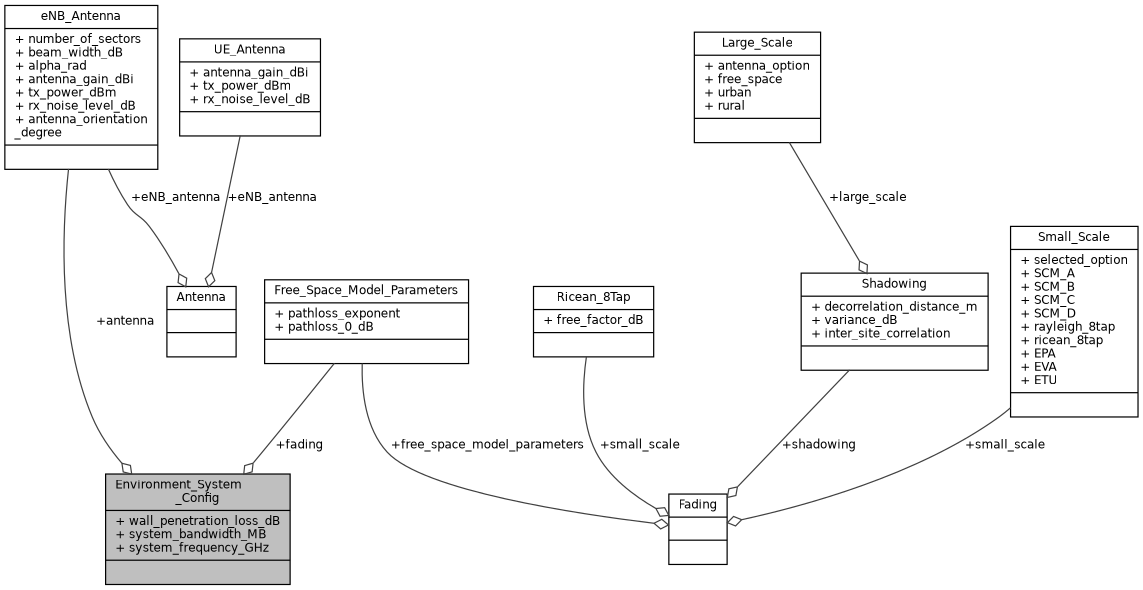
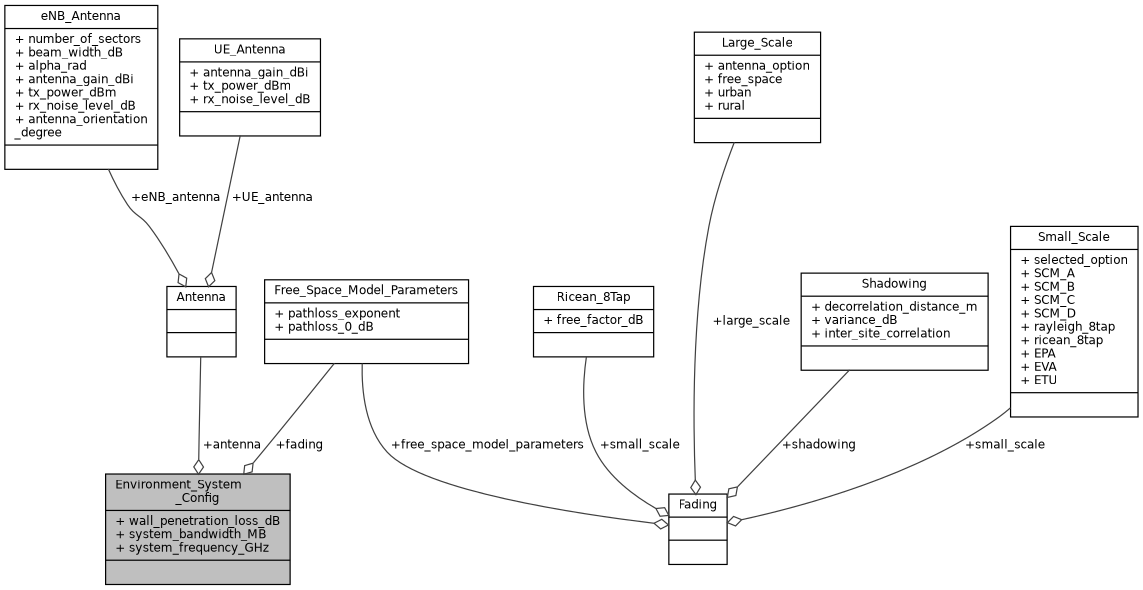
(271, 198) -> (271, 198)
(824, 202) -> (698, 309)
(68, 322) -> (200, 408)
